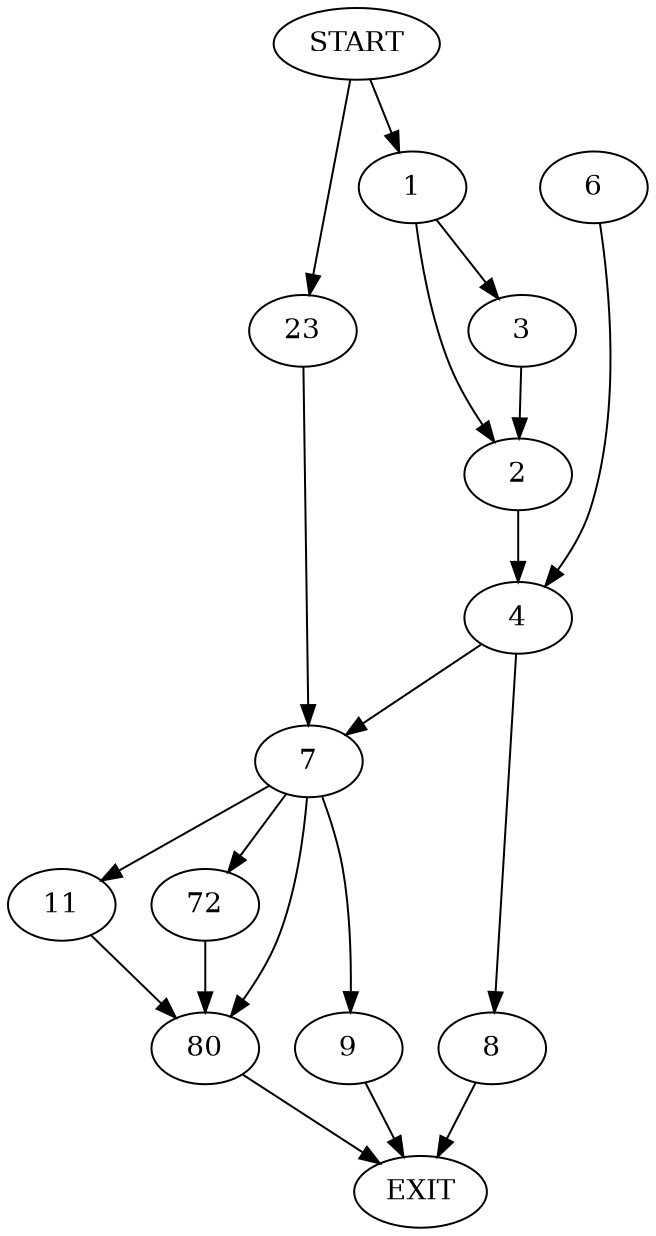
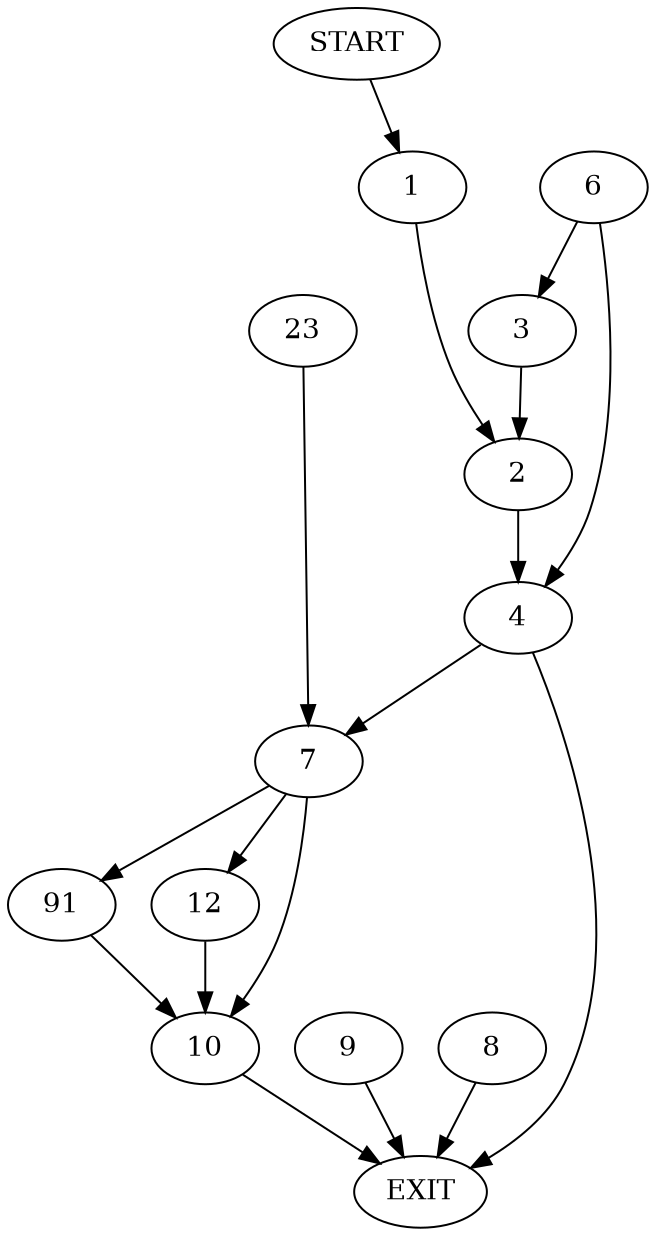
(332, 177) -> none
(461, 251) -> (563, 250)
(506, 823) -> (595, 920)
(346, 893) -> none
(62, 905) -> (62, 905)
(205, 905) -> (205, 905)
(205, 1048) -> (205, 1048)
